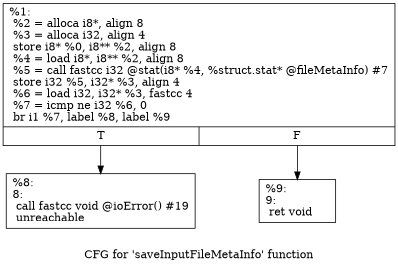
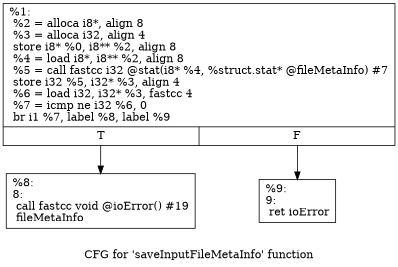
(289, 212) -> (297, 212)
(49, 218) -> (48, 218)
